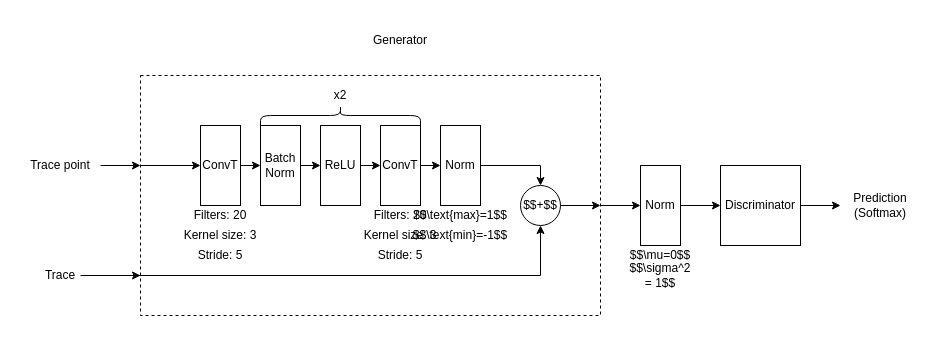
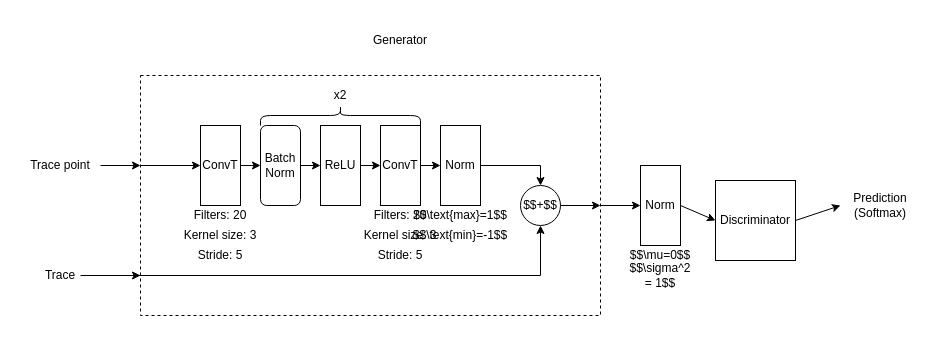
(281, 166) -> (281, 166)
(761, 206) -> (756, 221)
